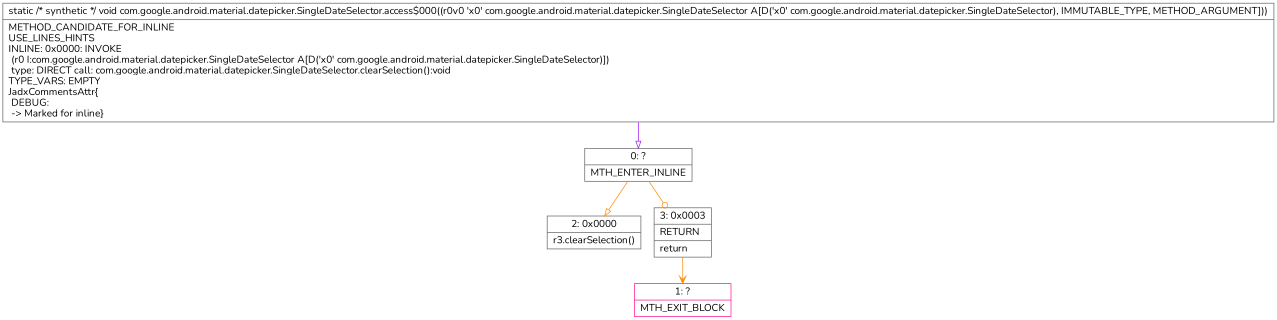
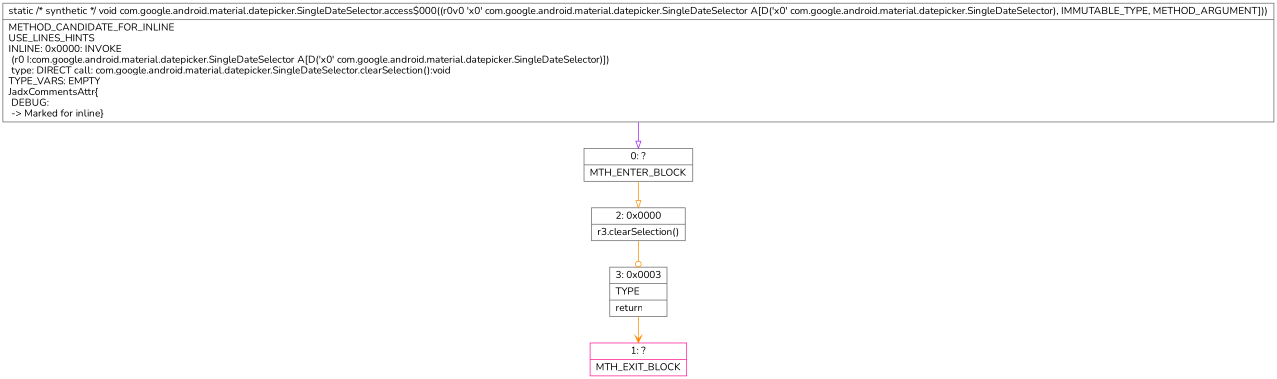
(638, 173) -> (638, 173)
(656, 192) -> (638, 251)
(680, 232) -> (628, 291)
